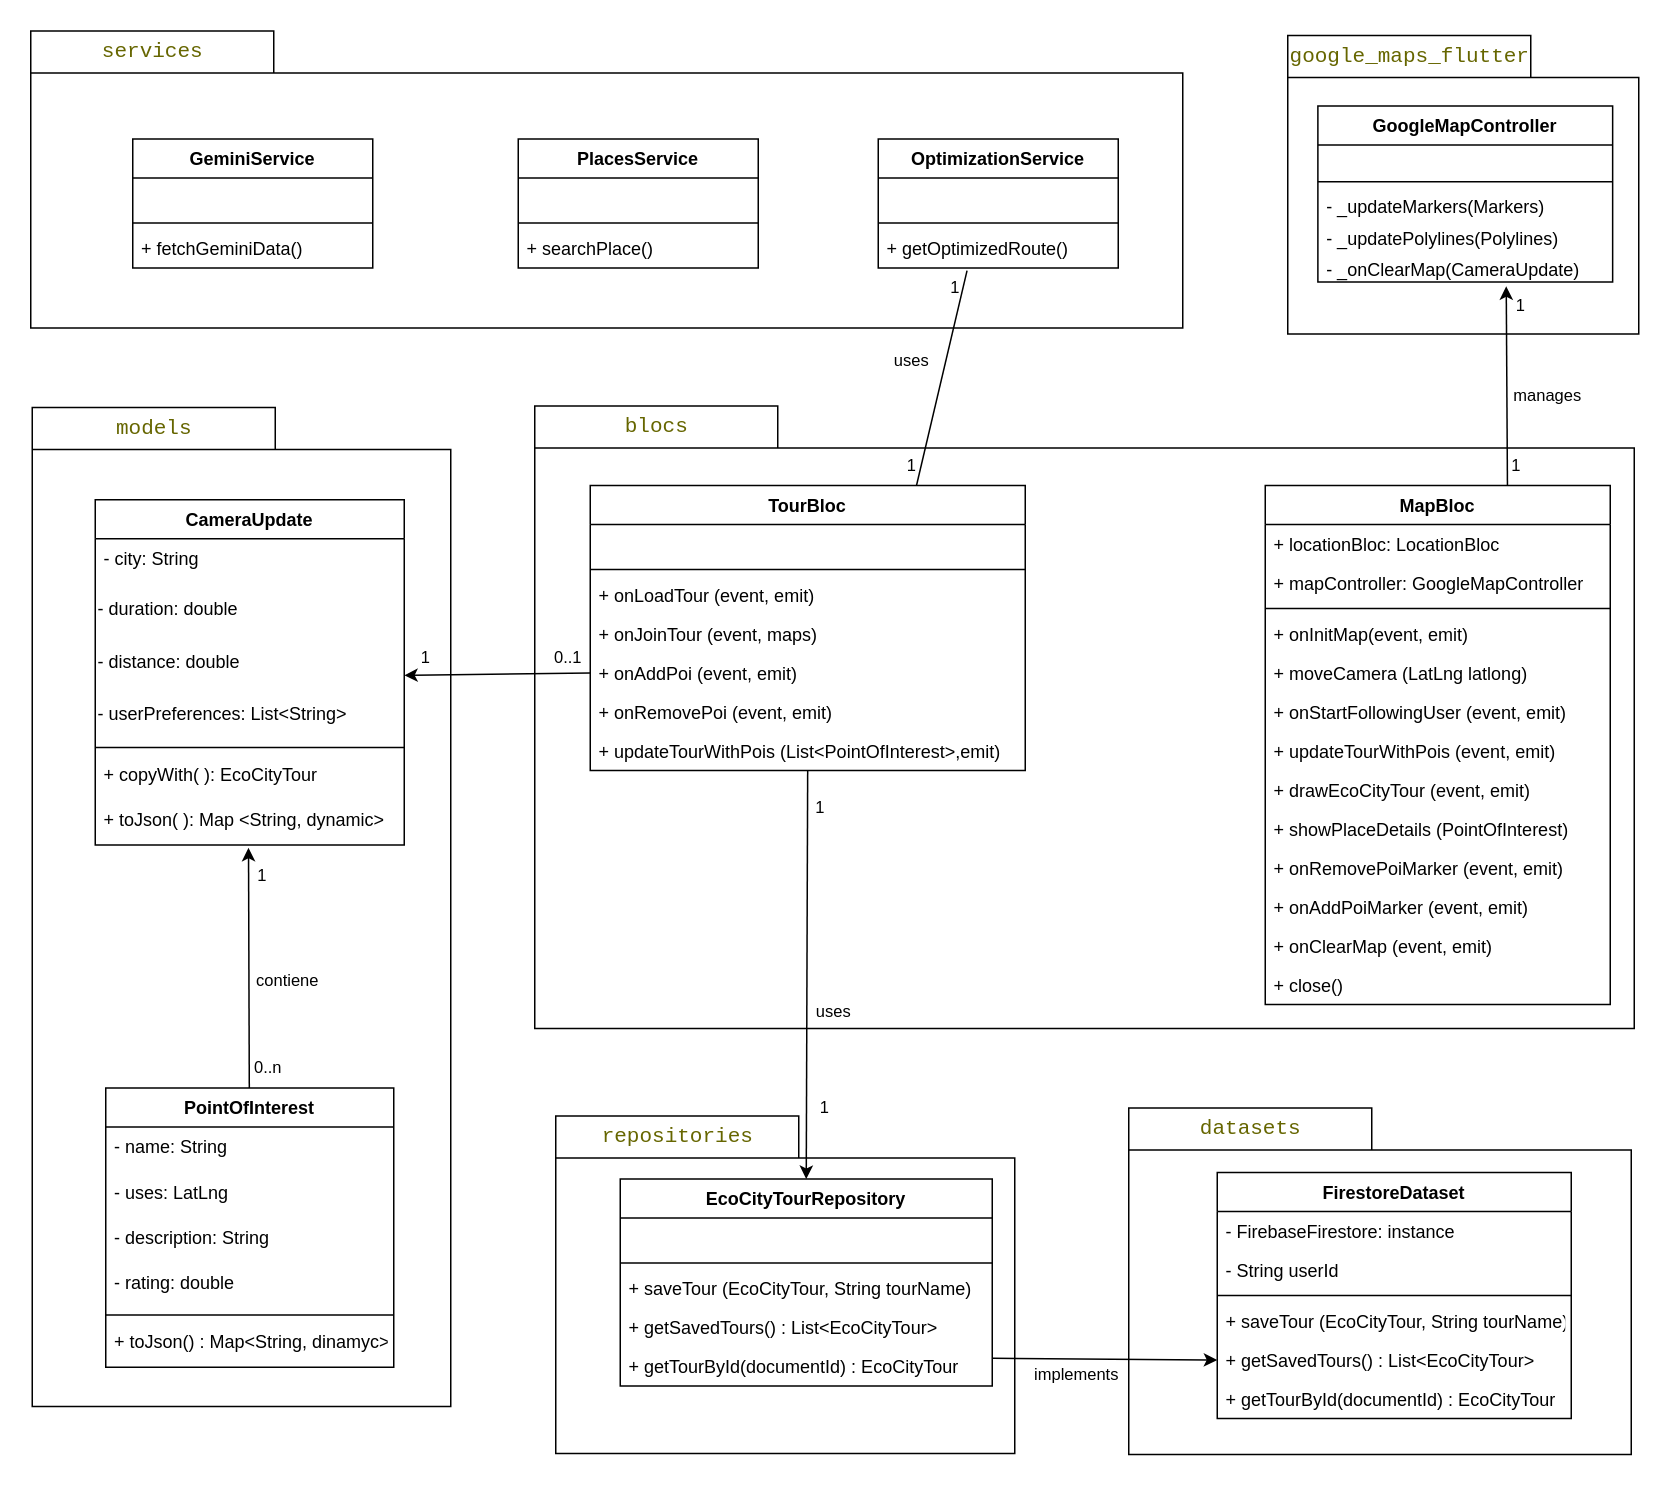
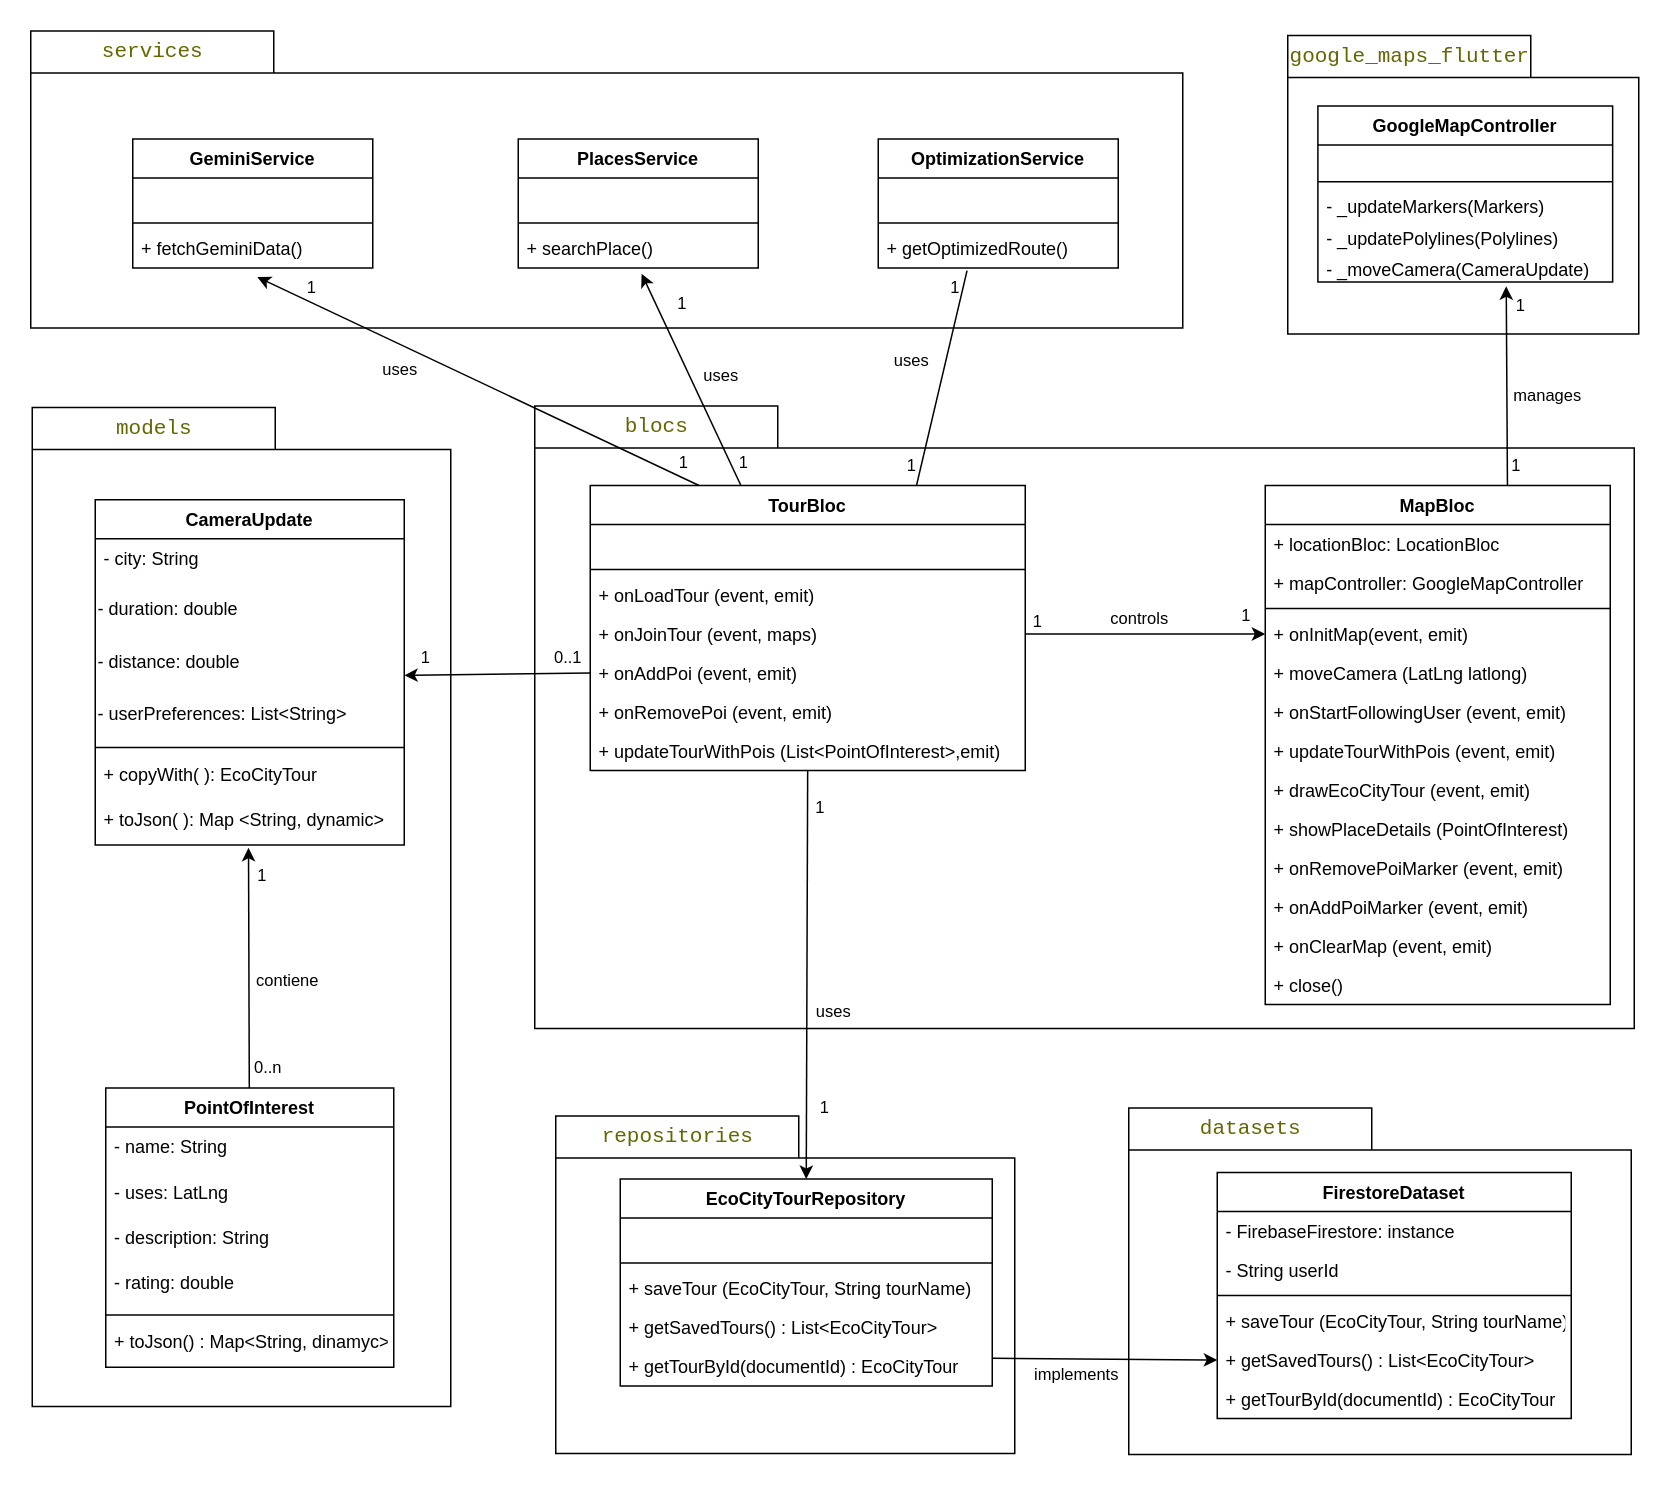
(1458, 270) -> (1460, 270)
none -> (693, 384)
none -> (490, 386)
none -> (1141, 634)
